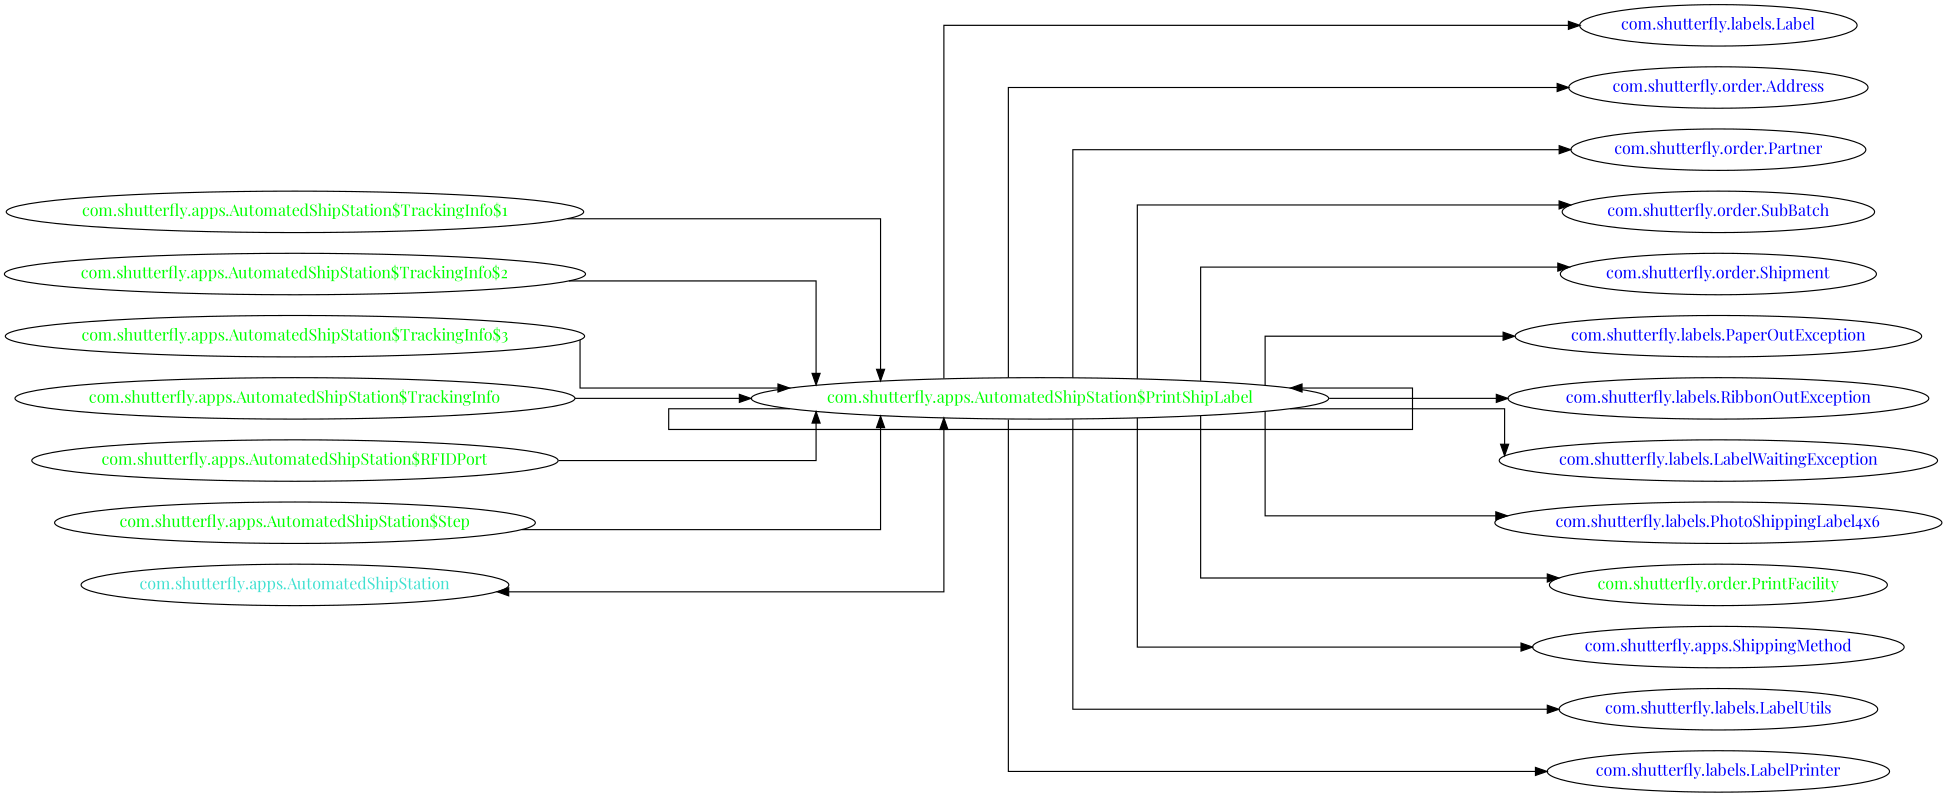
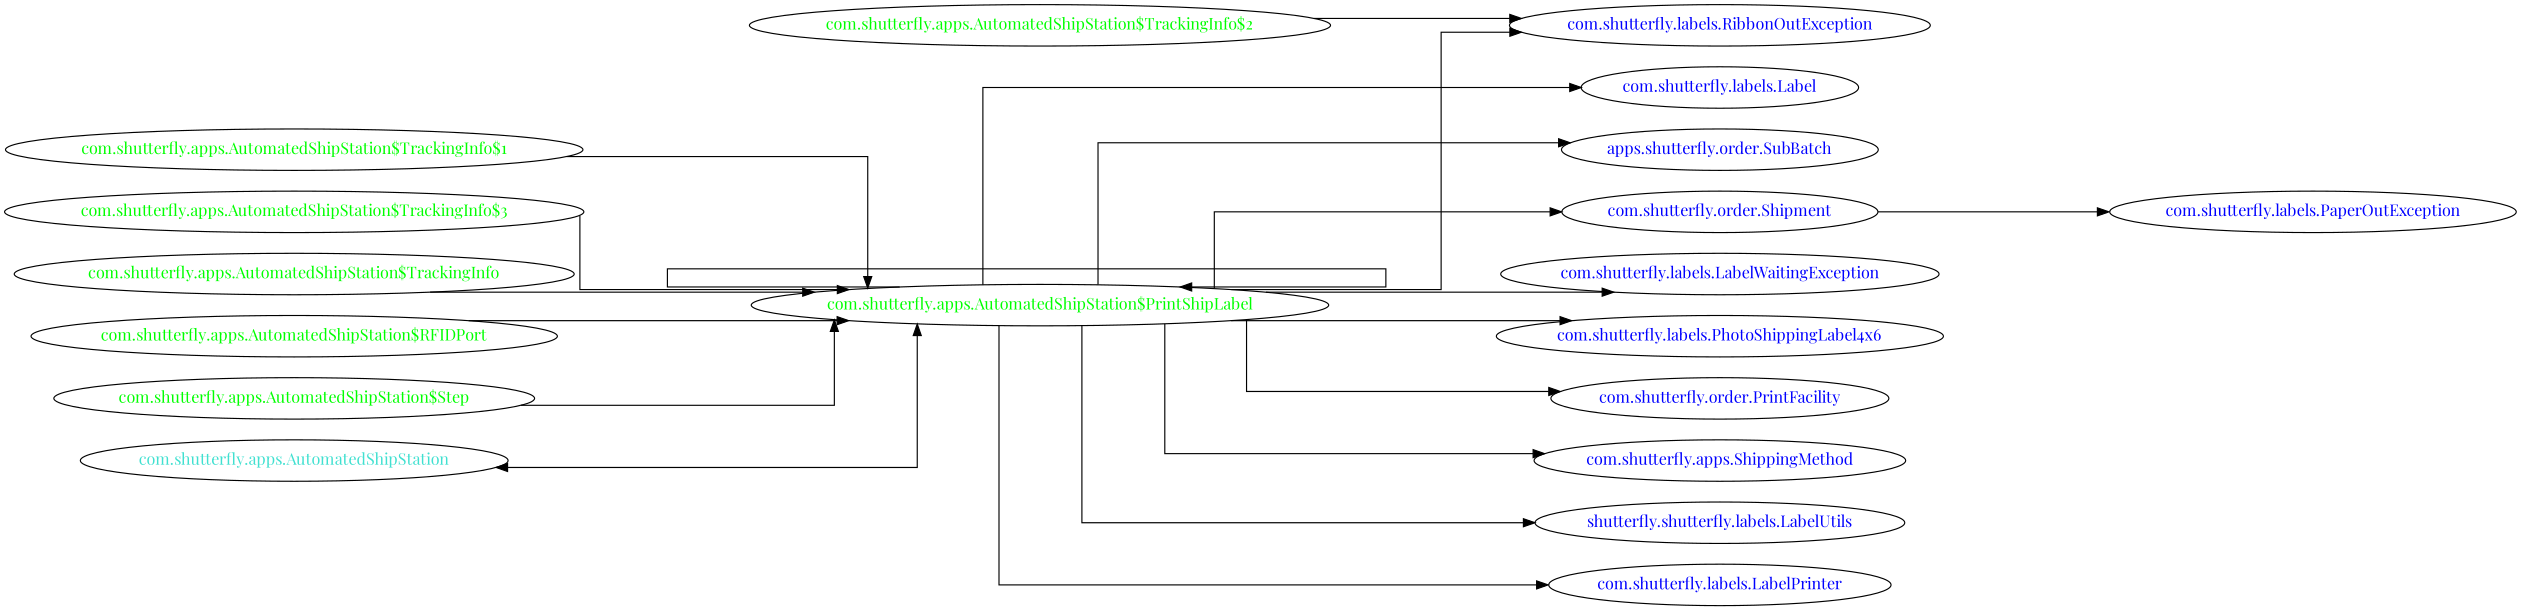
(1718, 88) -> none
(1718, 150) -> none
(1718, 212) -> (1720, 150)
(739, 281) -> (1412, 18)
(1360, 336) -> (1988, 212)
(1718, 585) -> (1720, 398)
(1718, 709) -> (1720, 523)
